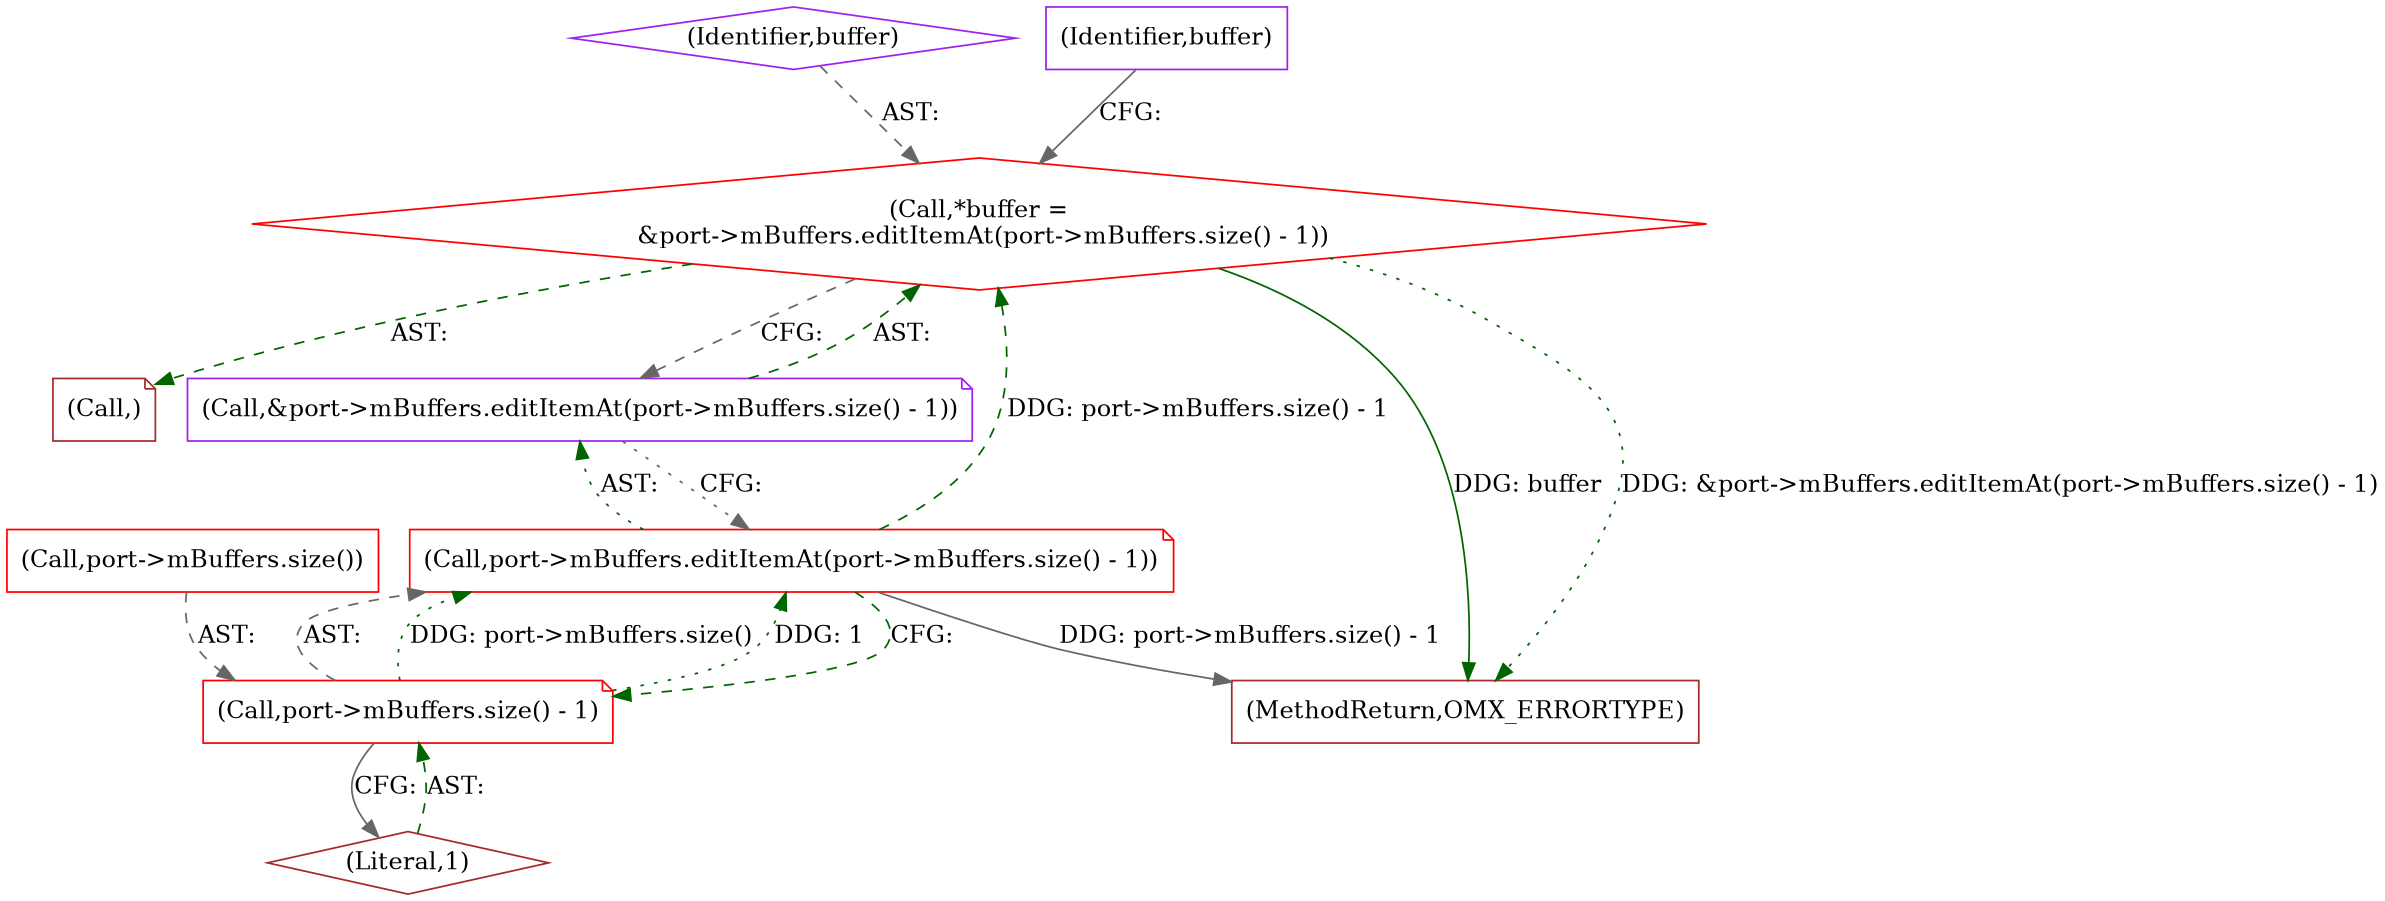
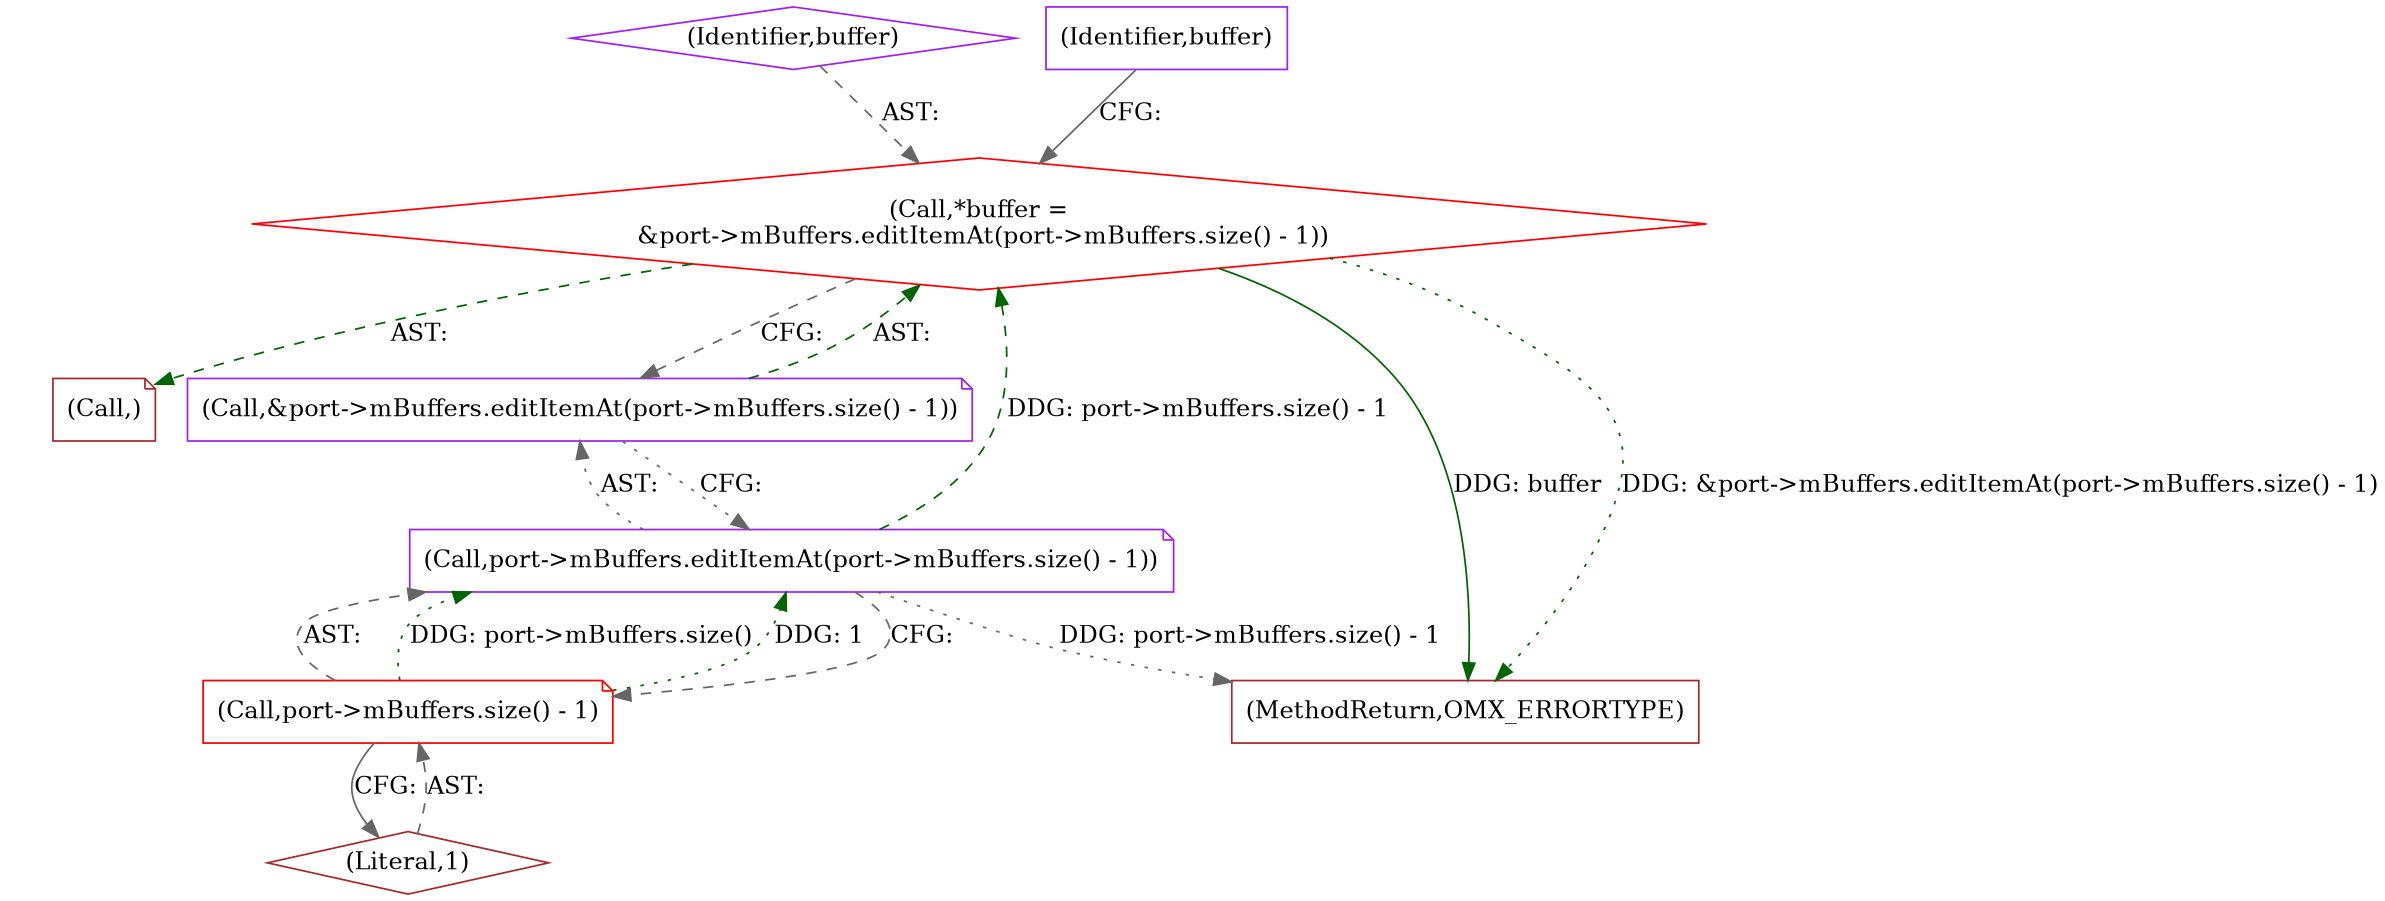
(604, 501) -> (604, 501)
(193, 561) -> none
(792, 561) -> (792, 561)
(1043, 645) -> (1043, 645)
(796, 675) -> (796, 675)
(426, 797) -> (426, 797)
